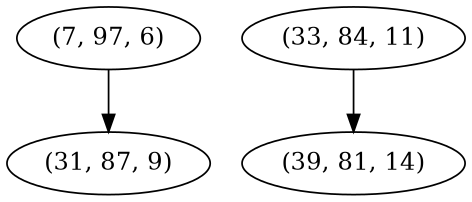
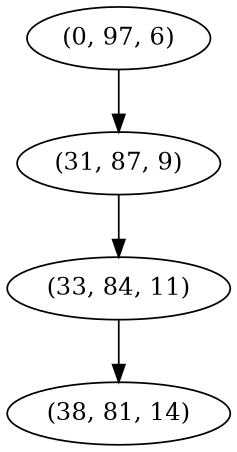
(109, 38) -> (119, 38)
(354, 163) -> (119, 414)
none -> (119, 217)
